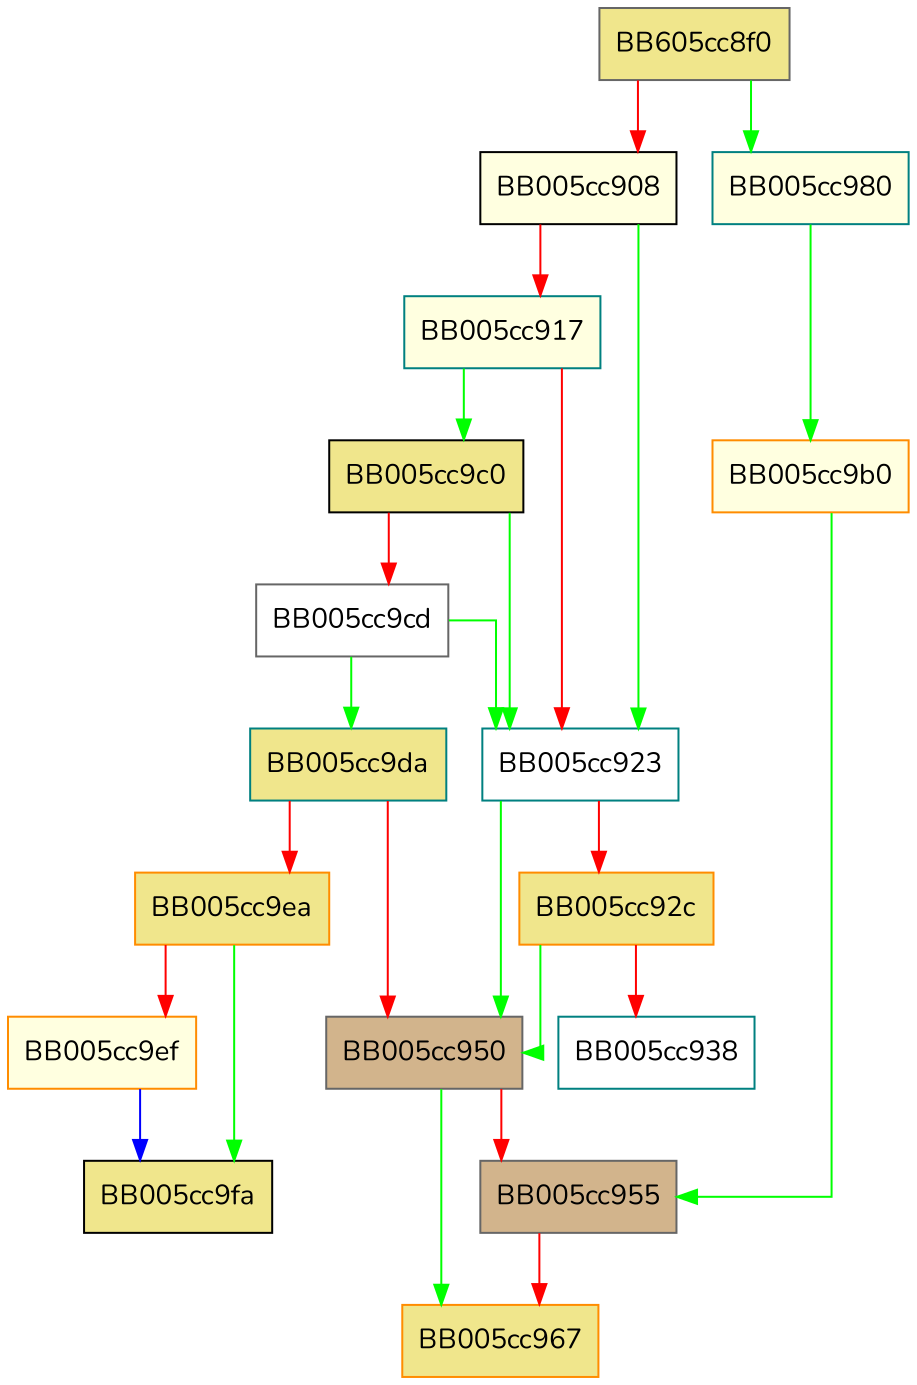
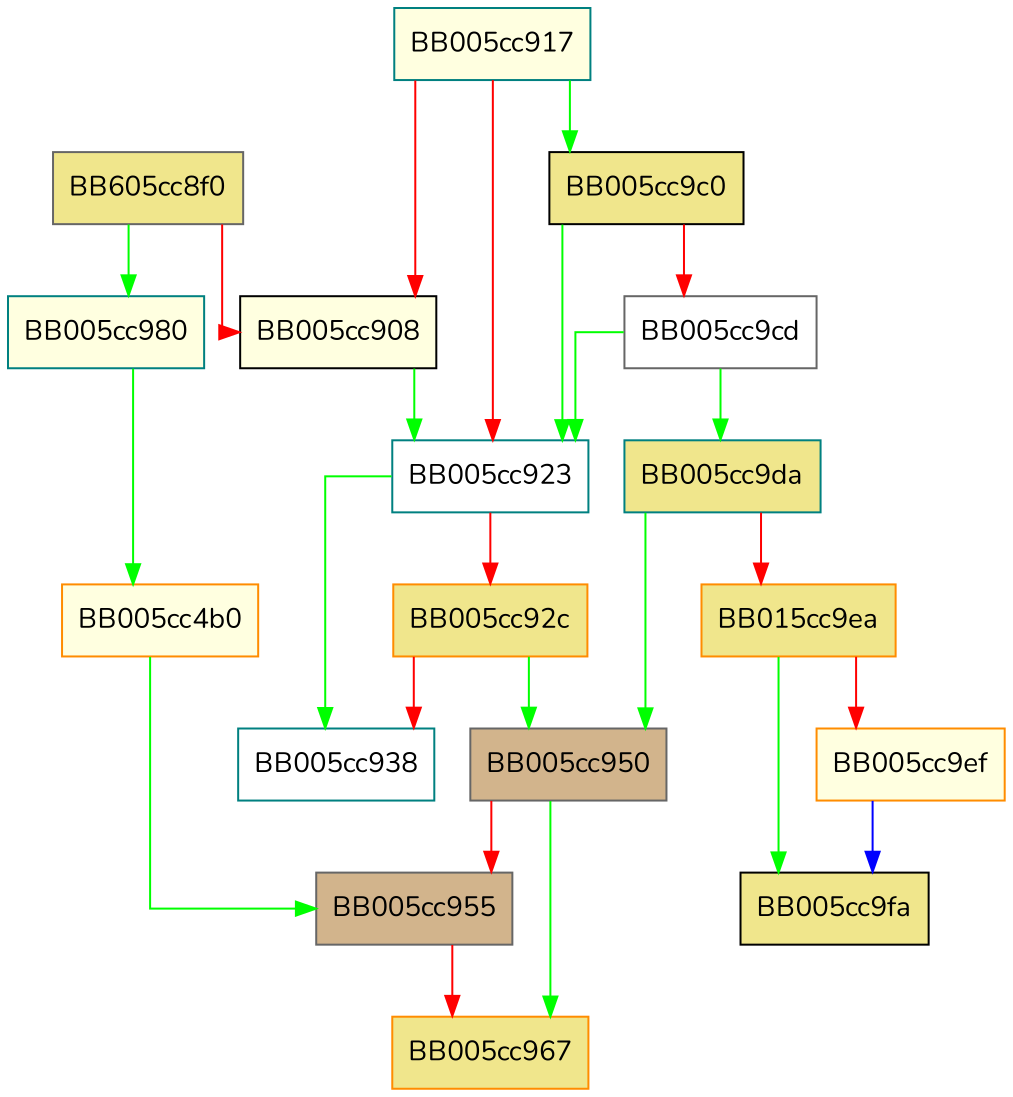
(540, 250) -> (415, 178)
(811, 476) -> (160, 620)
(388, 899) -> (645, 611)
(501, 899) -> (325, 559)
(232, 909) -> (799, 620)
